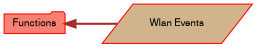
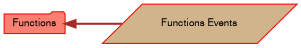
(177, 24) -> (200, 24)
